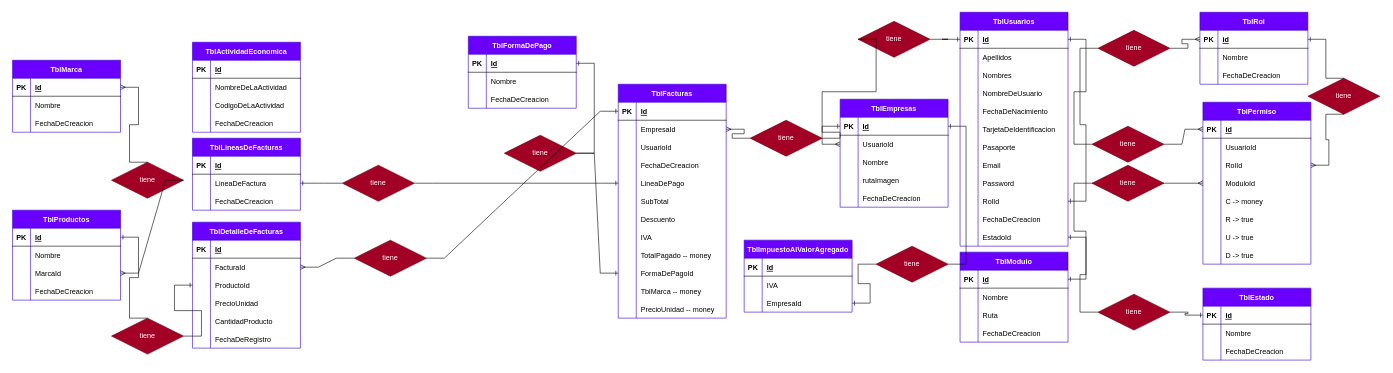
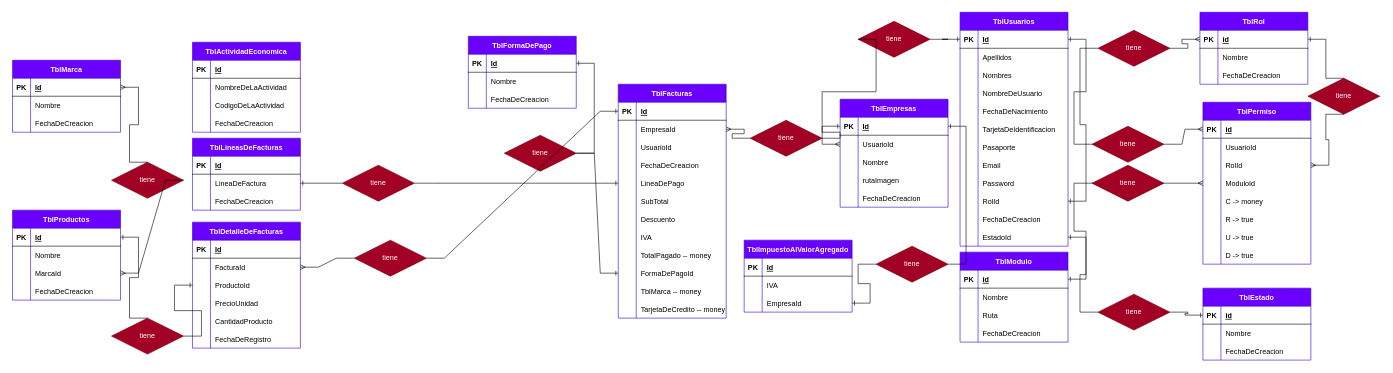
(680, 310) -> (689, 310)
